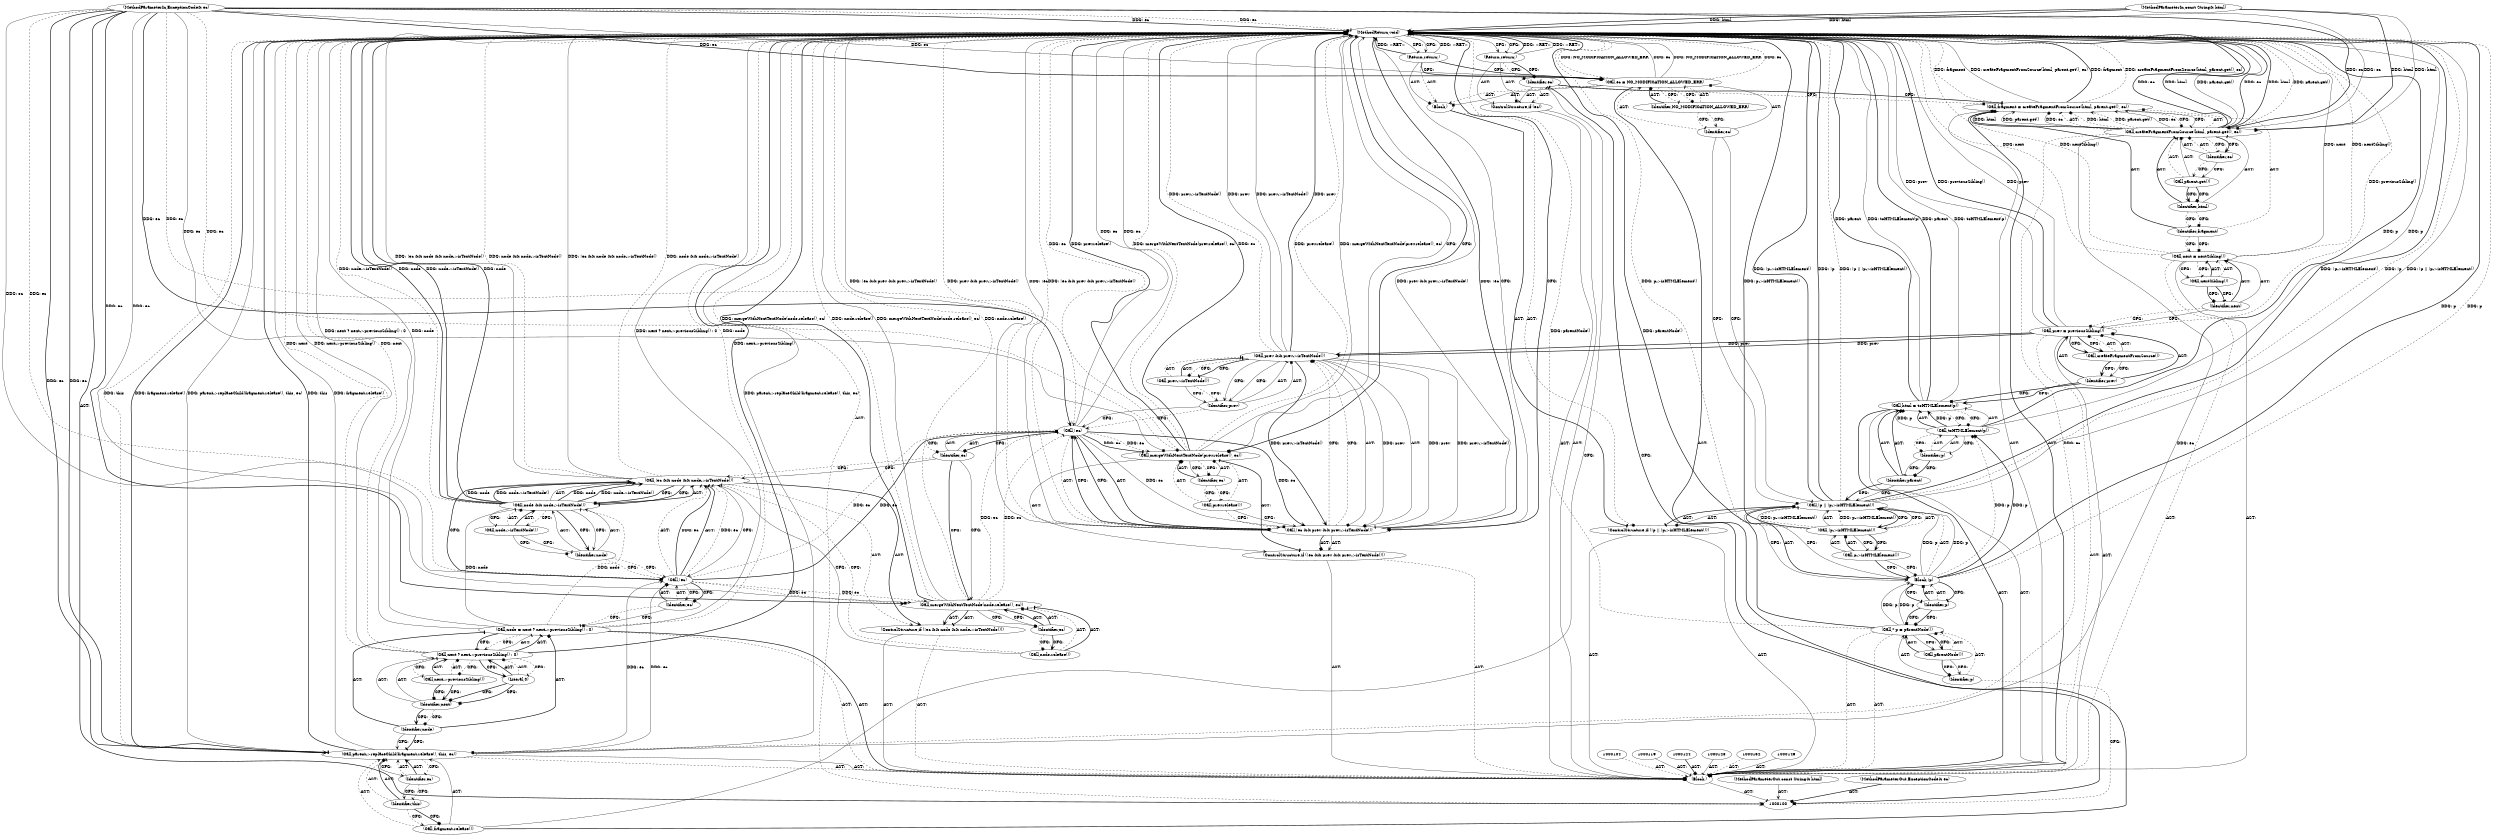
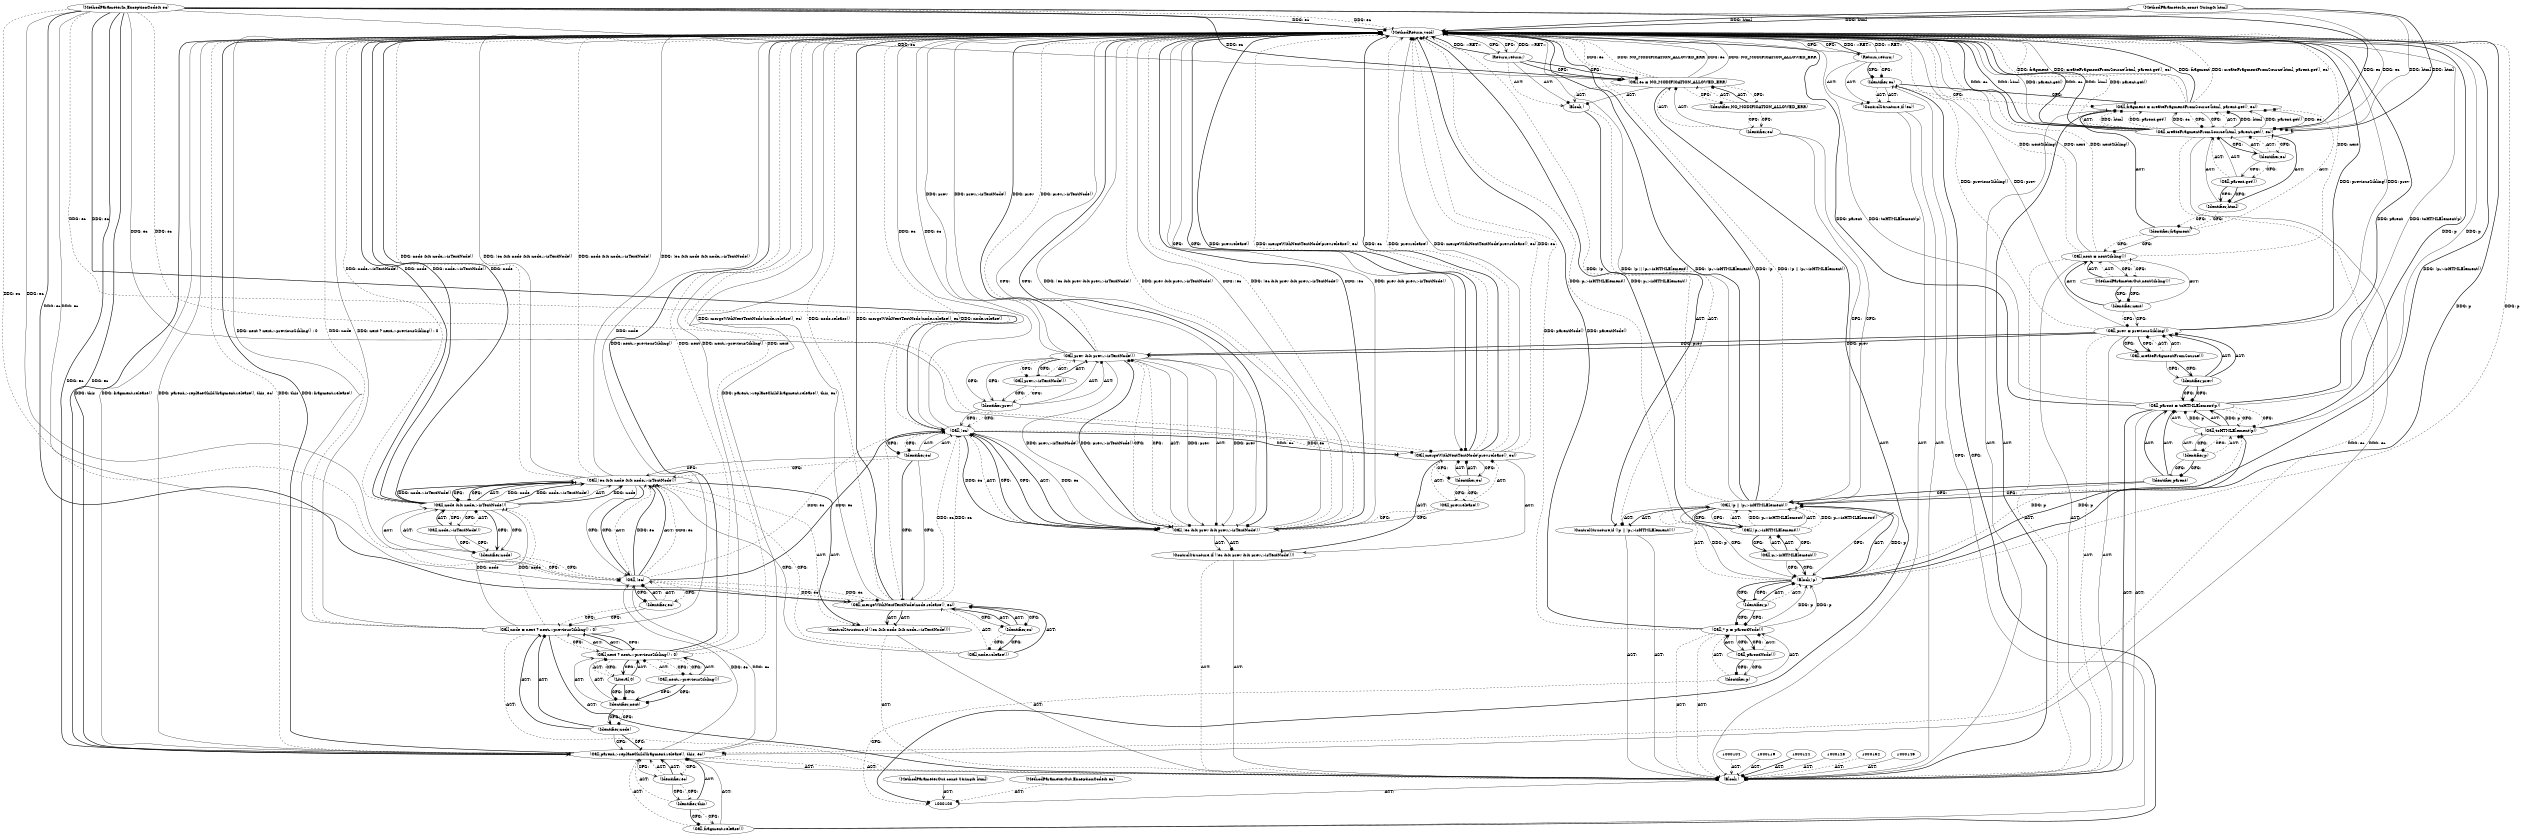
(2209, 282) -> (2132, 282)
(1925, 406) -> (2185, 406)
(831, 469) -> none
(1838, 793) -> (1003, 793)
(538, 798) -> none
